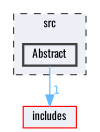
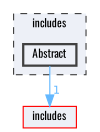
(50, 24) -> (50, 24)
